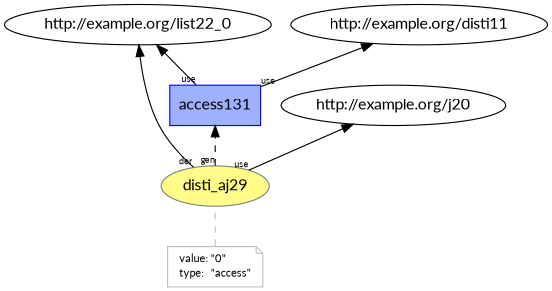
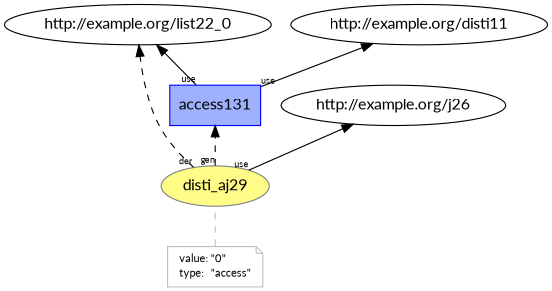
(393, 105) -> (393, 105)
(155, 118) -> (155, 118)
